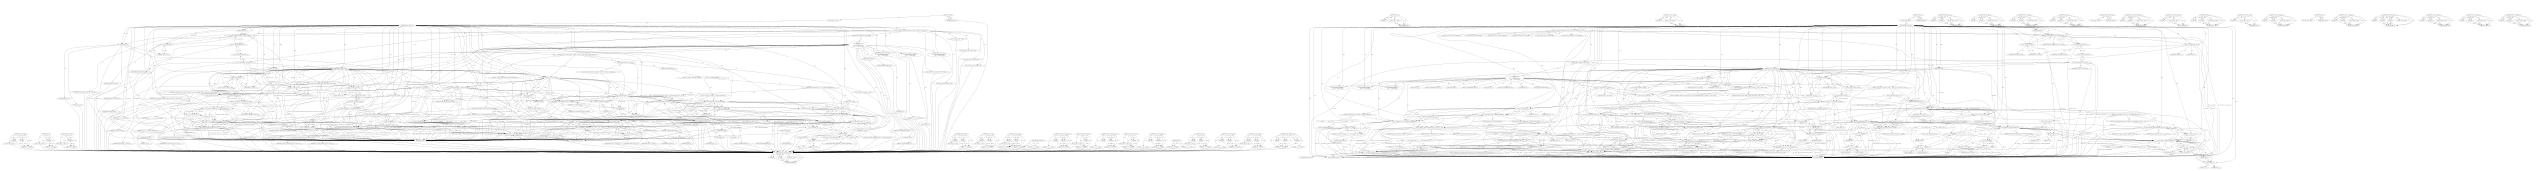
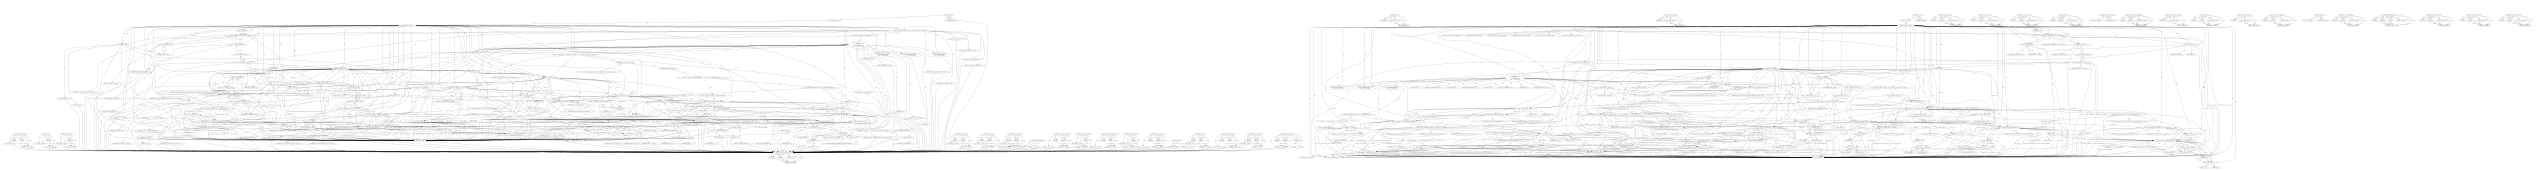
none -> (880, 131)
